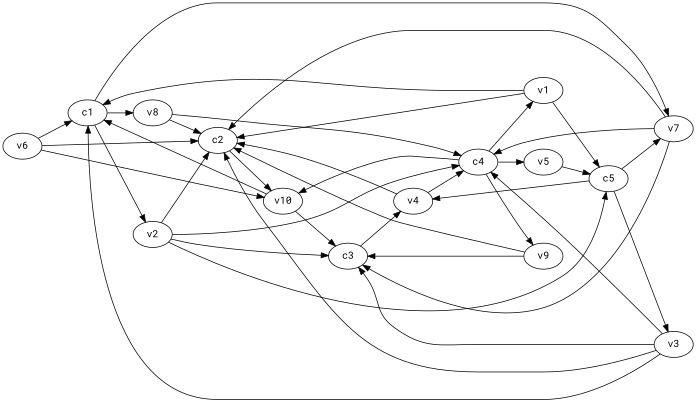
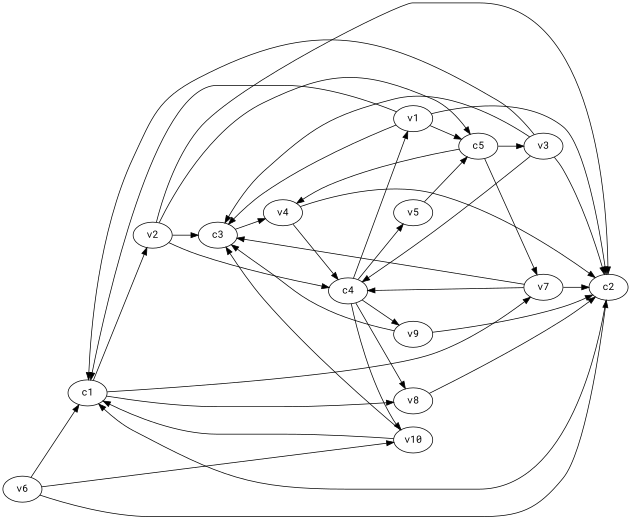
(328, 129) -> (379, 343)
none -> (310, 165)
(248, 168) -> (405, 489)
